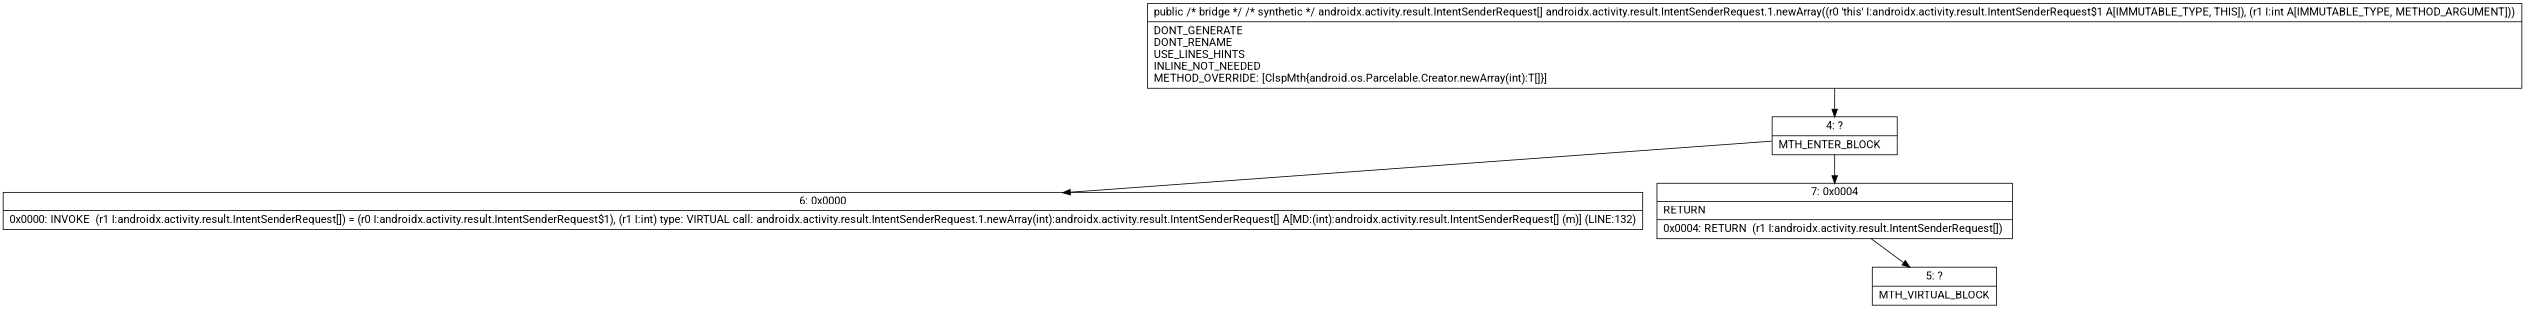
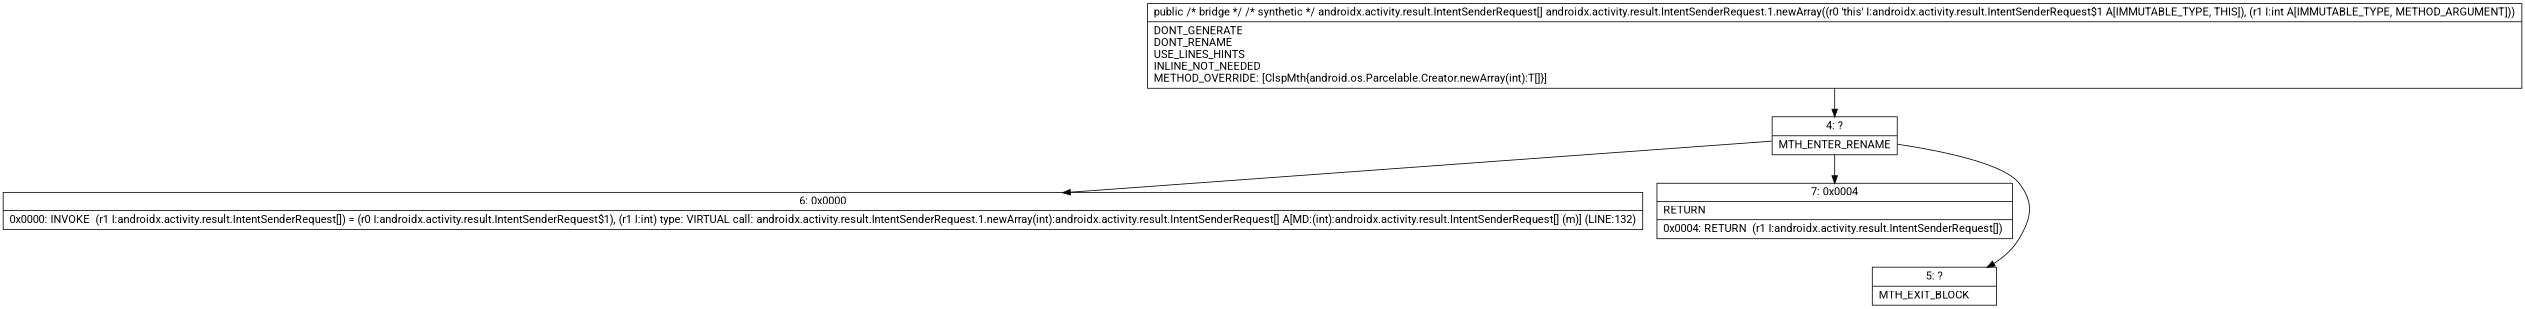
(1830, 145) -> (1835, 145)
(1887, 250) -> (2006, 173)
(1934, 295) -> (1924, 295)
